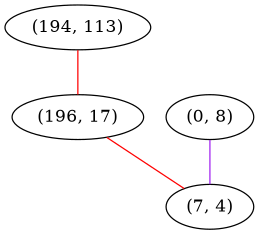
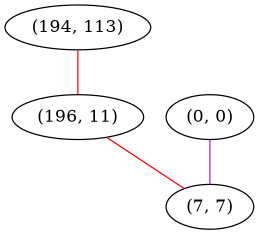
(78, 117) -> (78, 117)
(210, 117) -> (210, 117)
(210, 207) -> (210, 207)
